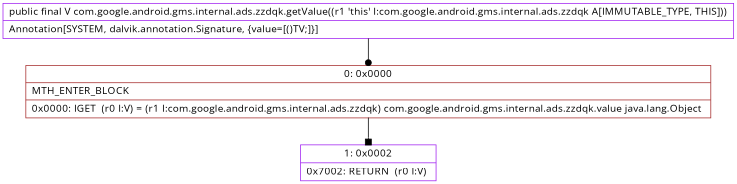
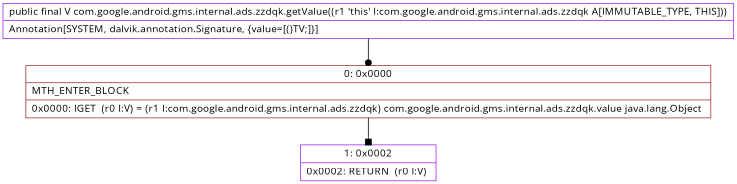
(368, 171) -> (368, 171)
